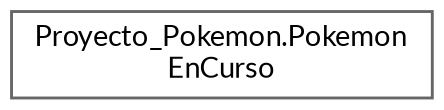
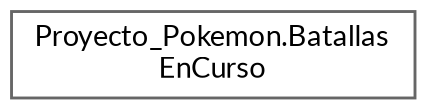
(222, 55) -> (213, 55)
